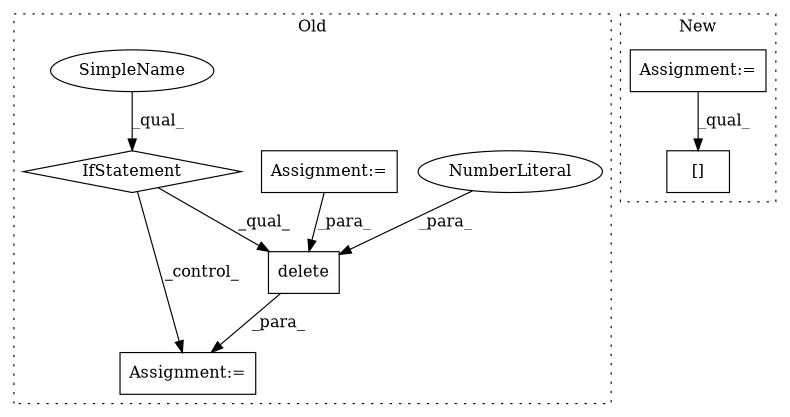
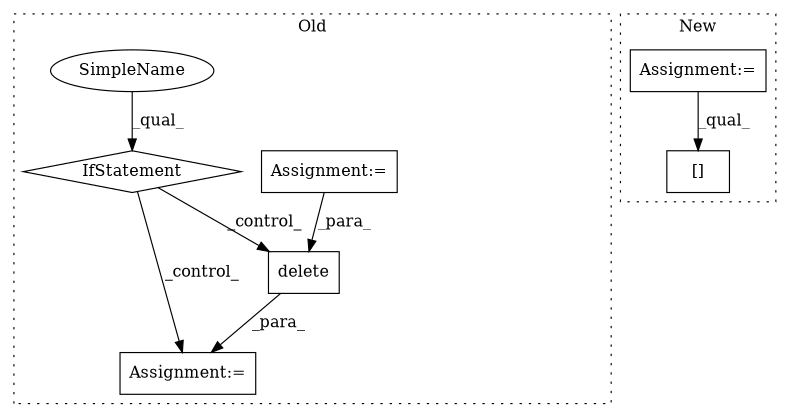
(510, 172) -> none
(264, 222) -> (264, 222)
